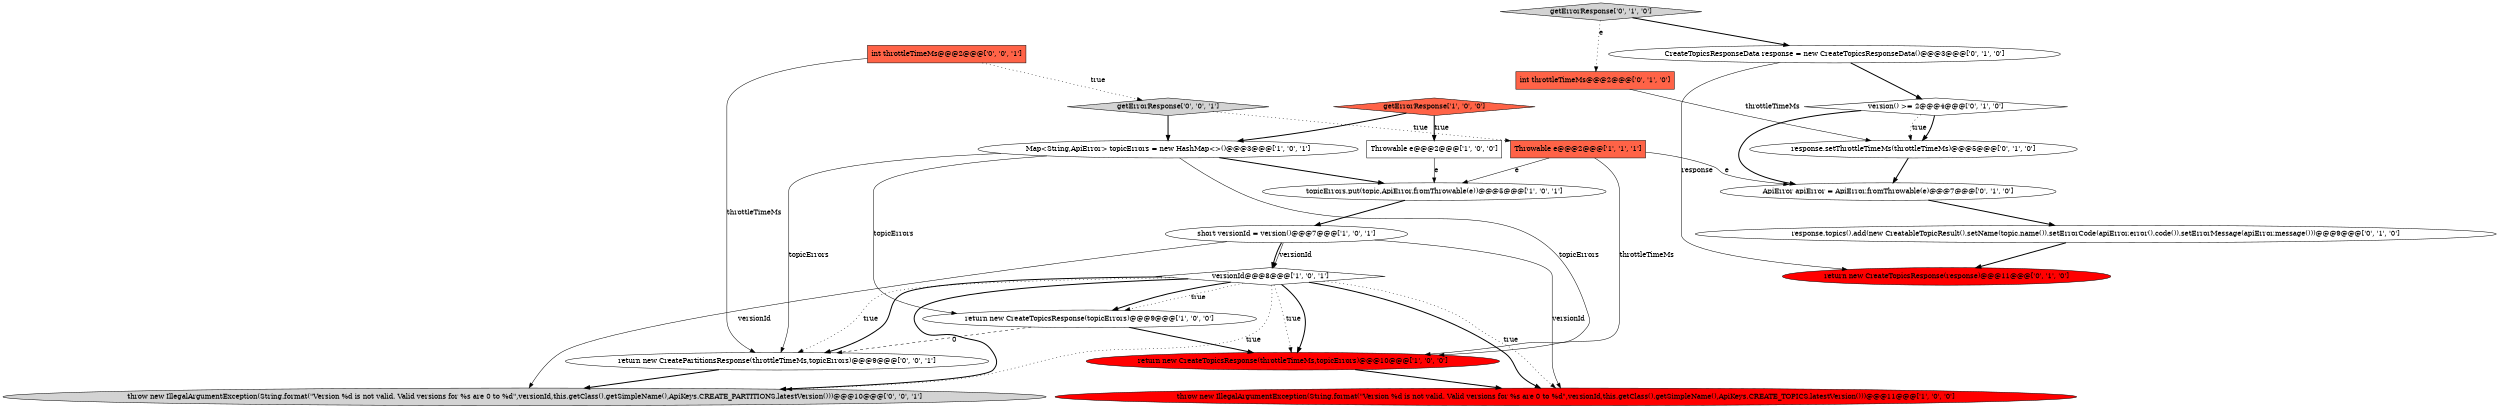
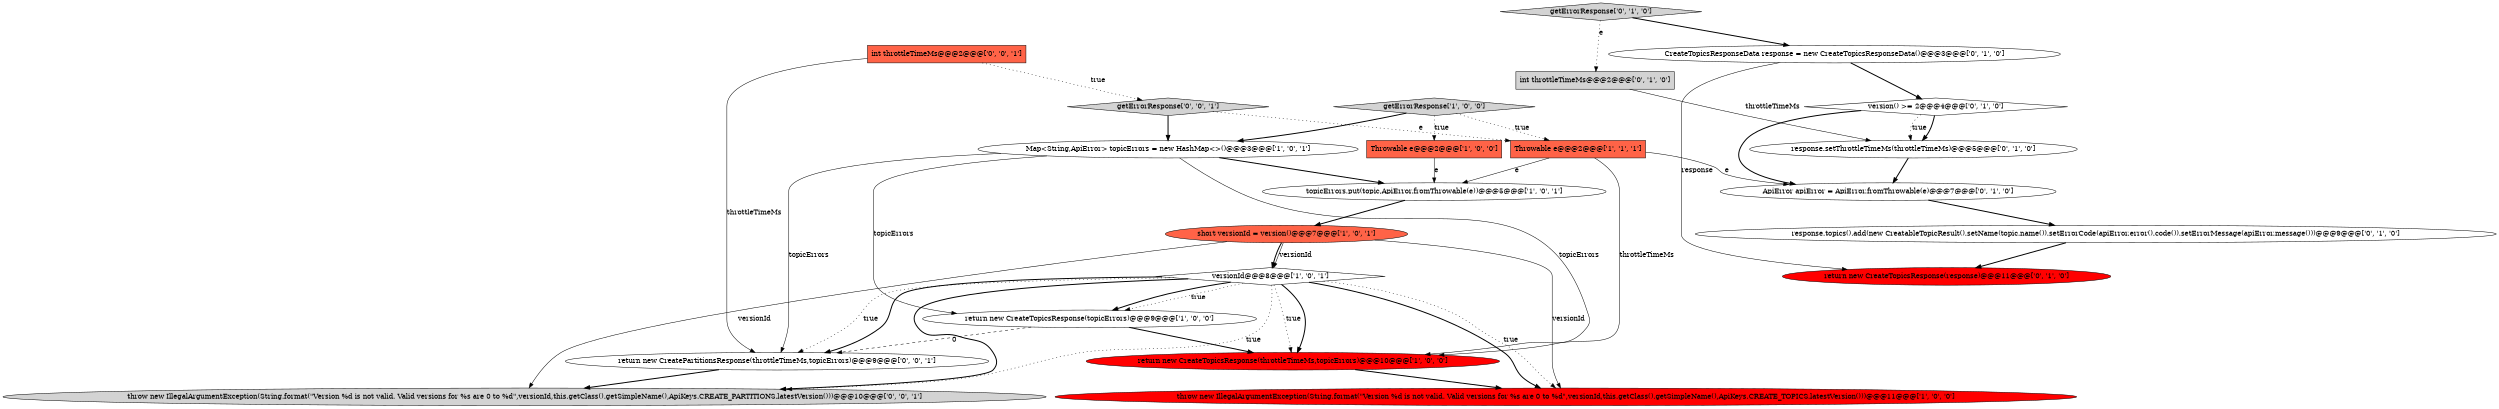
(1595, 80) -> (1595, 80)
(1434, 107) -> (1434, 107)
(1434, 126) -> (1434, 126)
none -> (1500, 126)
(1421, 128) -> (1421, 128)
(1434, 149) -> (1434, 149)
(1287, 234) -> (1287, 234)
